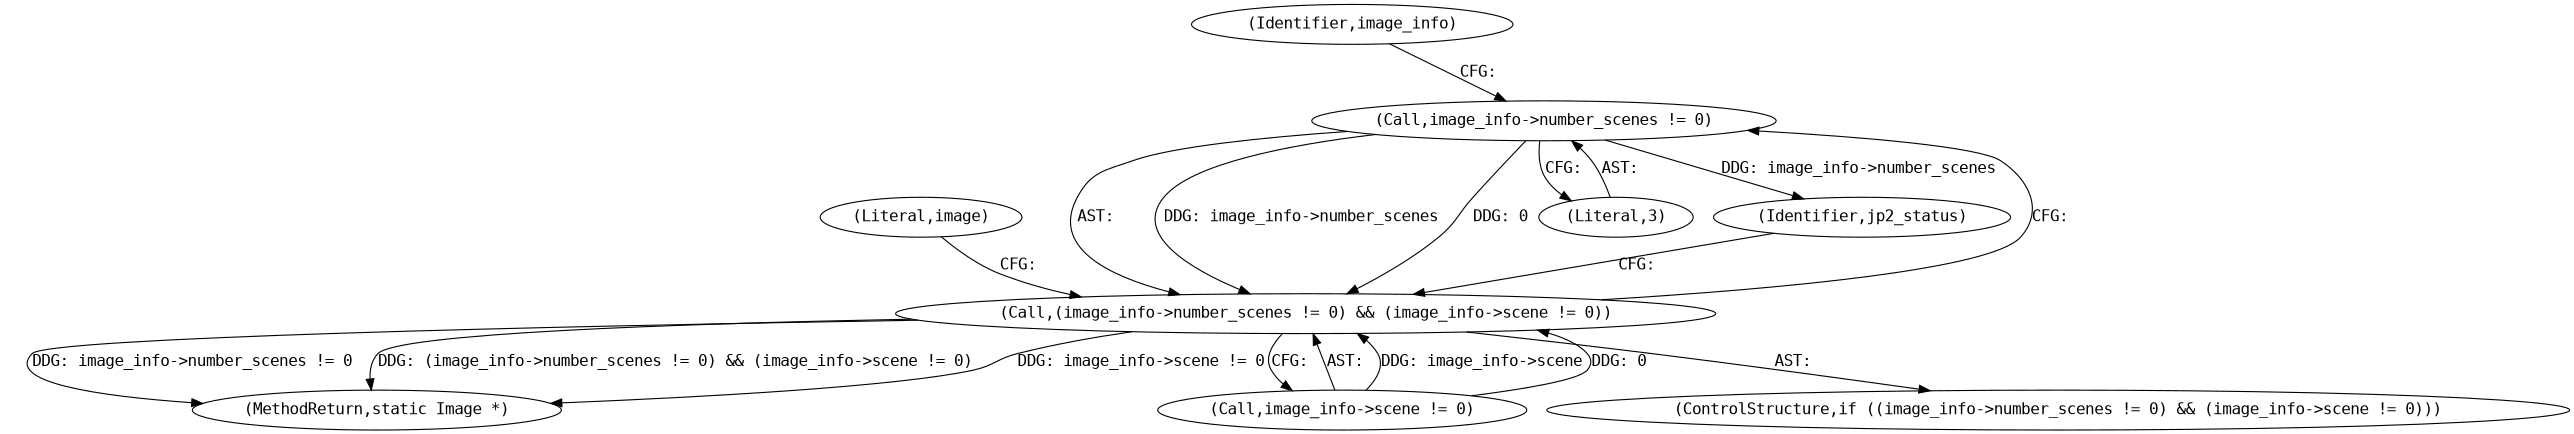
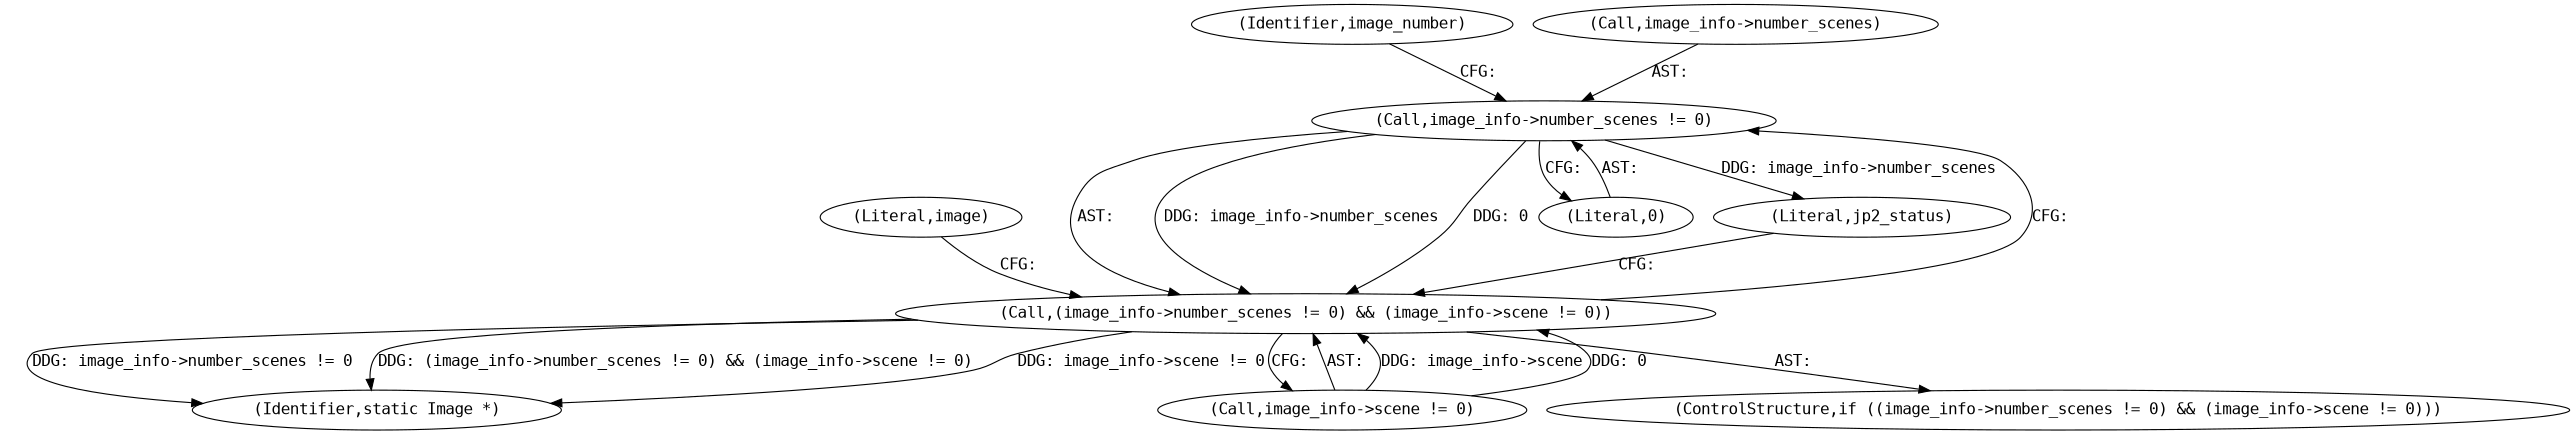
(1352, 24) -> (1352, 24)
none -> (1736, 24)
(1616, 217) -> (1616, 217)
(1862, 217) -> (1862, 217)
(377, 410) -> (377, 410)
